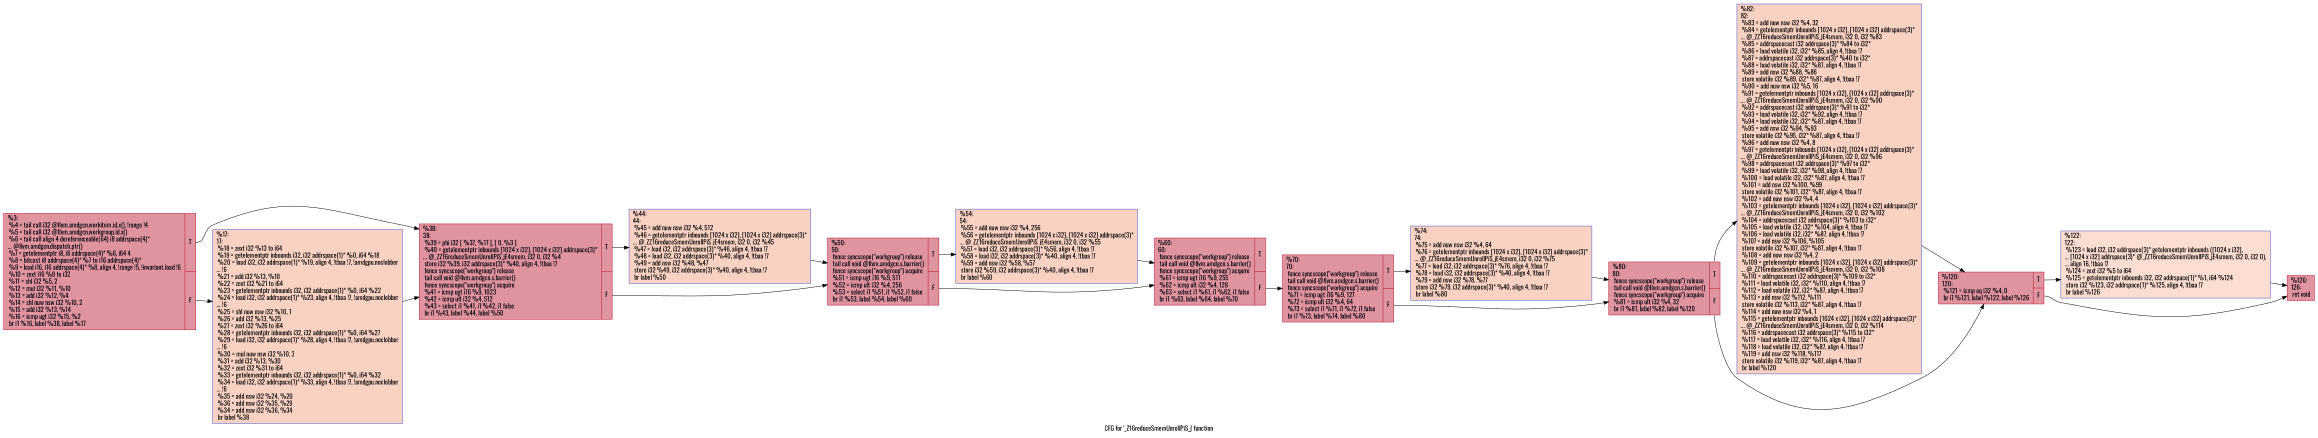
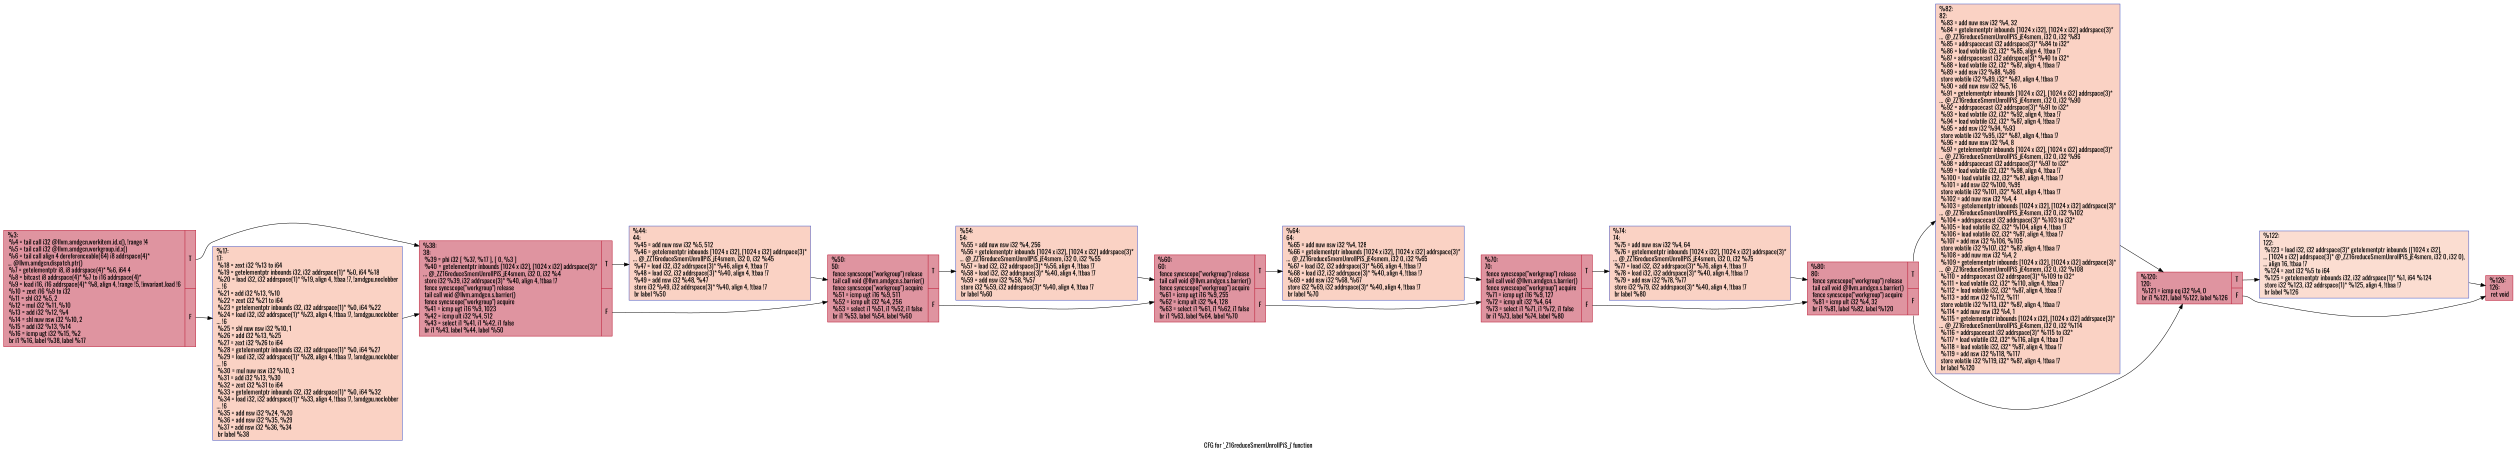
(673, 228) -> (673, 245)
none -> (1373, 263)
(255, 411) -> (254, 428)
